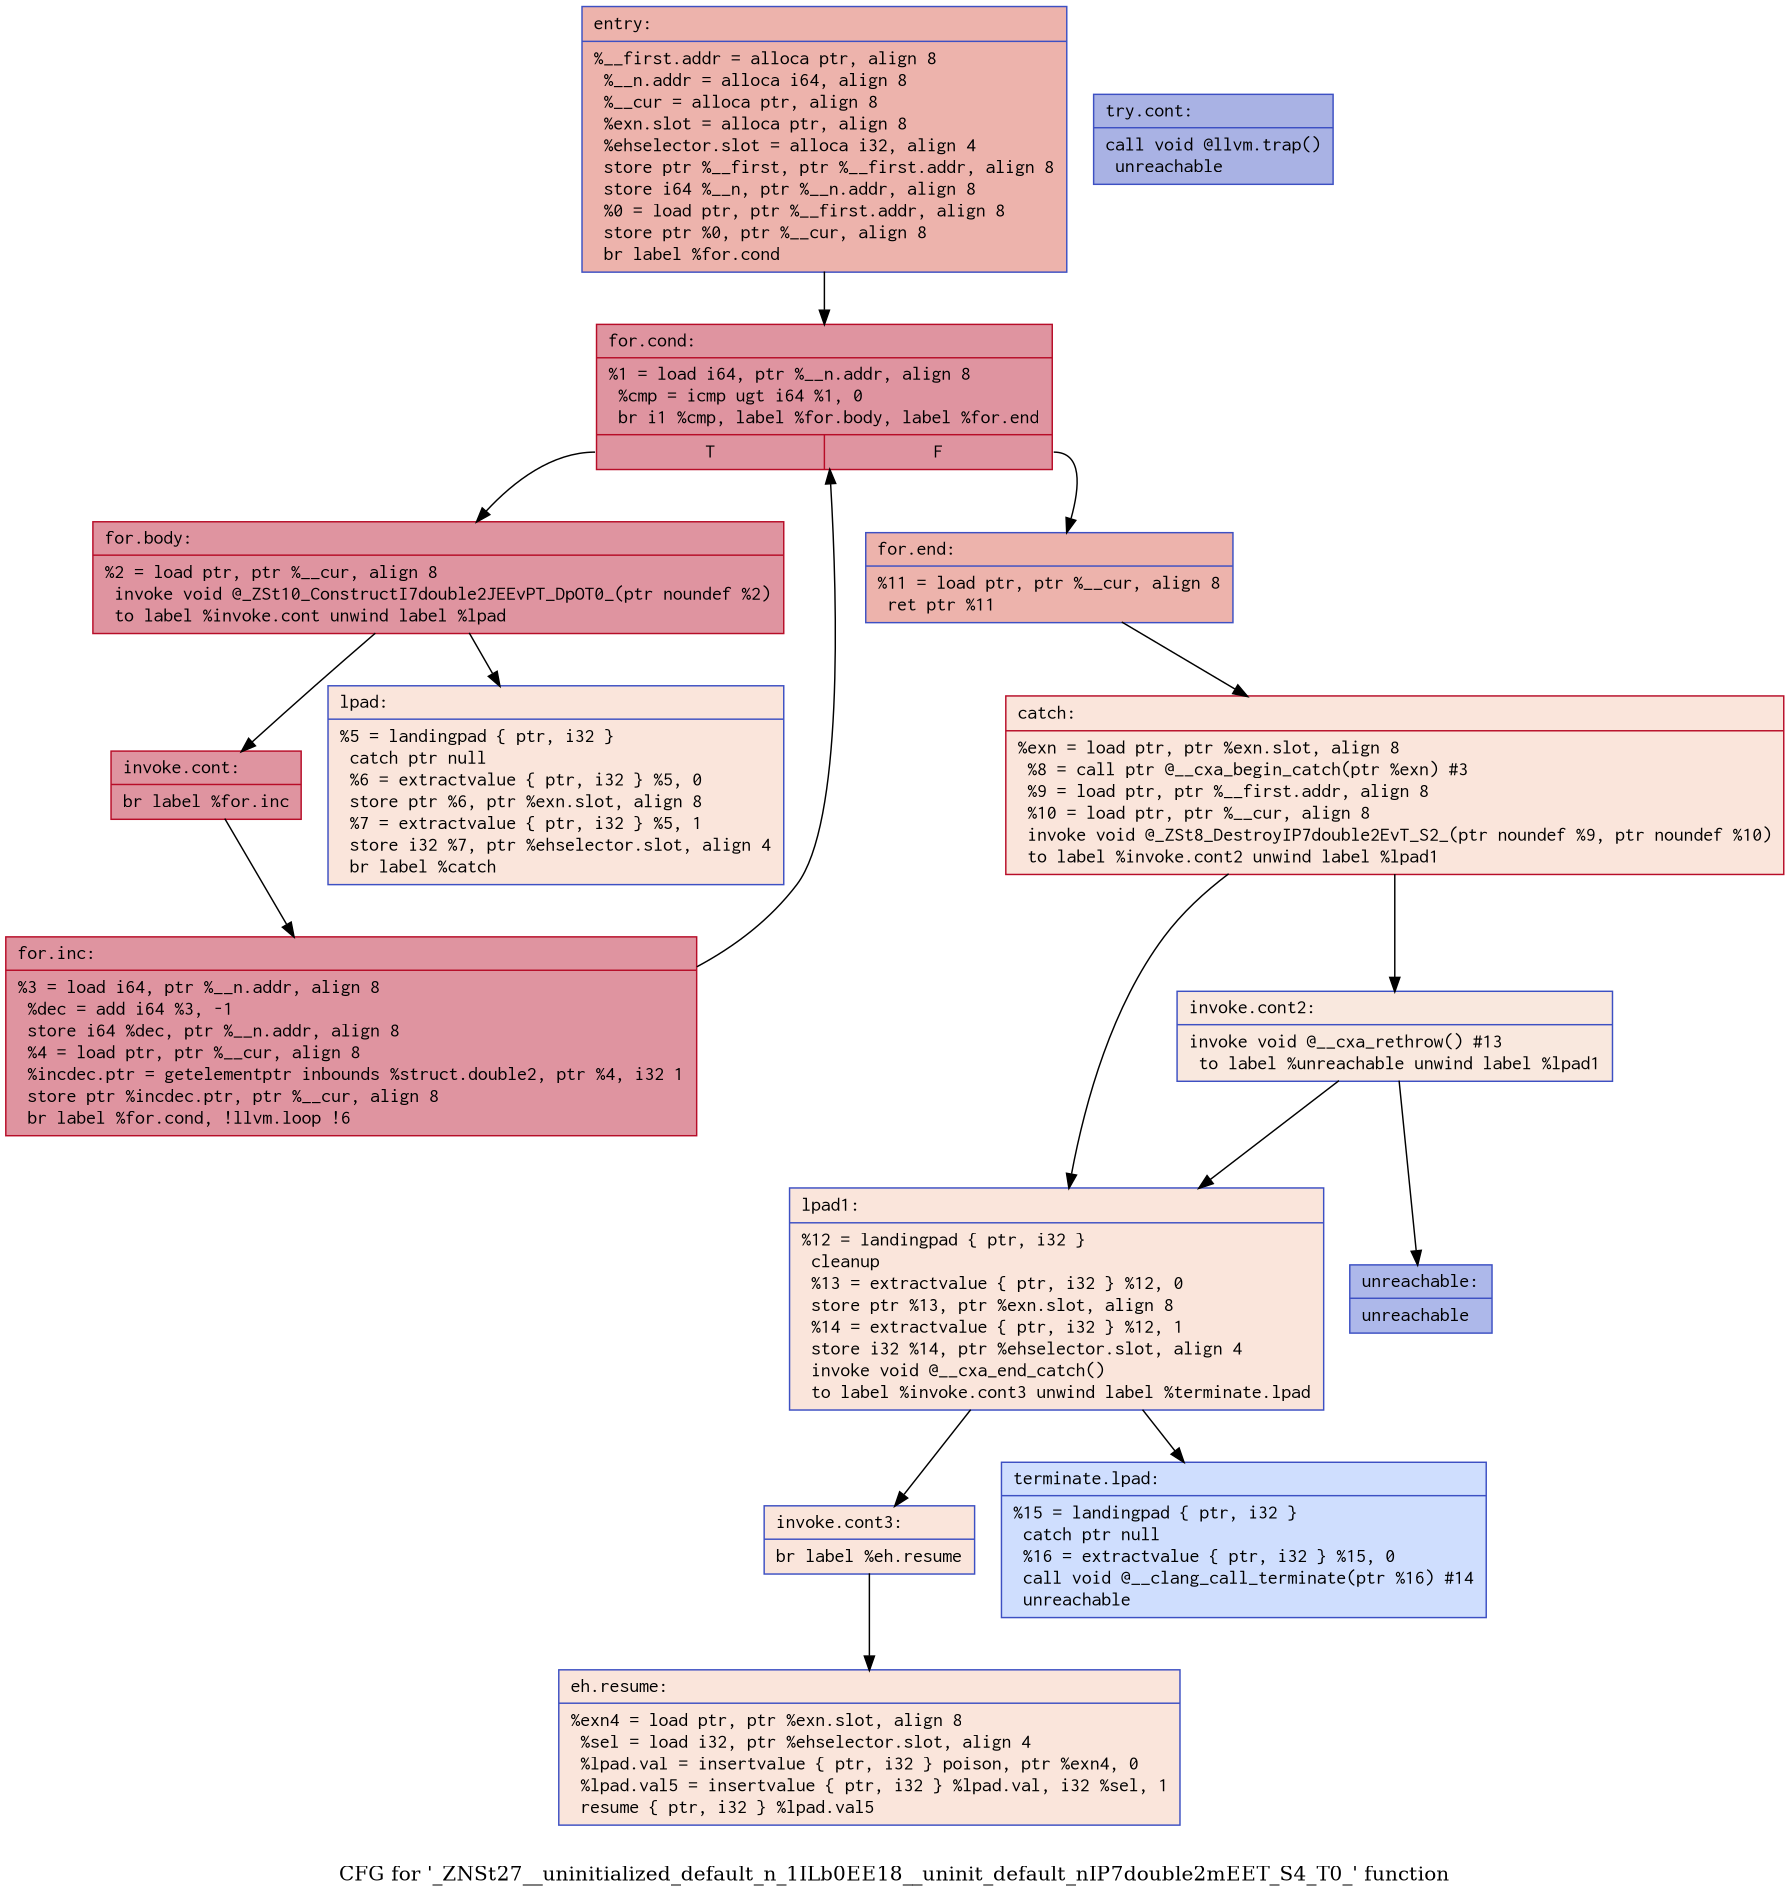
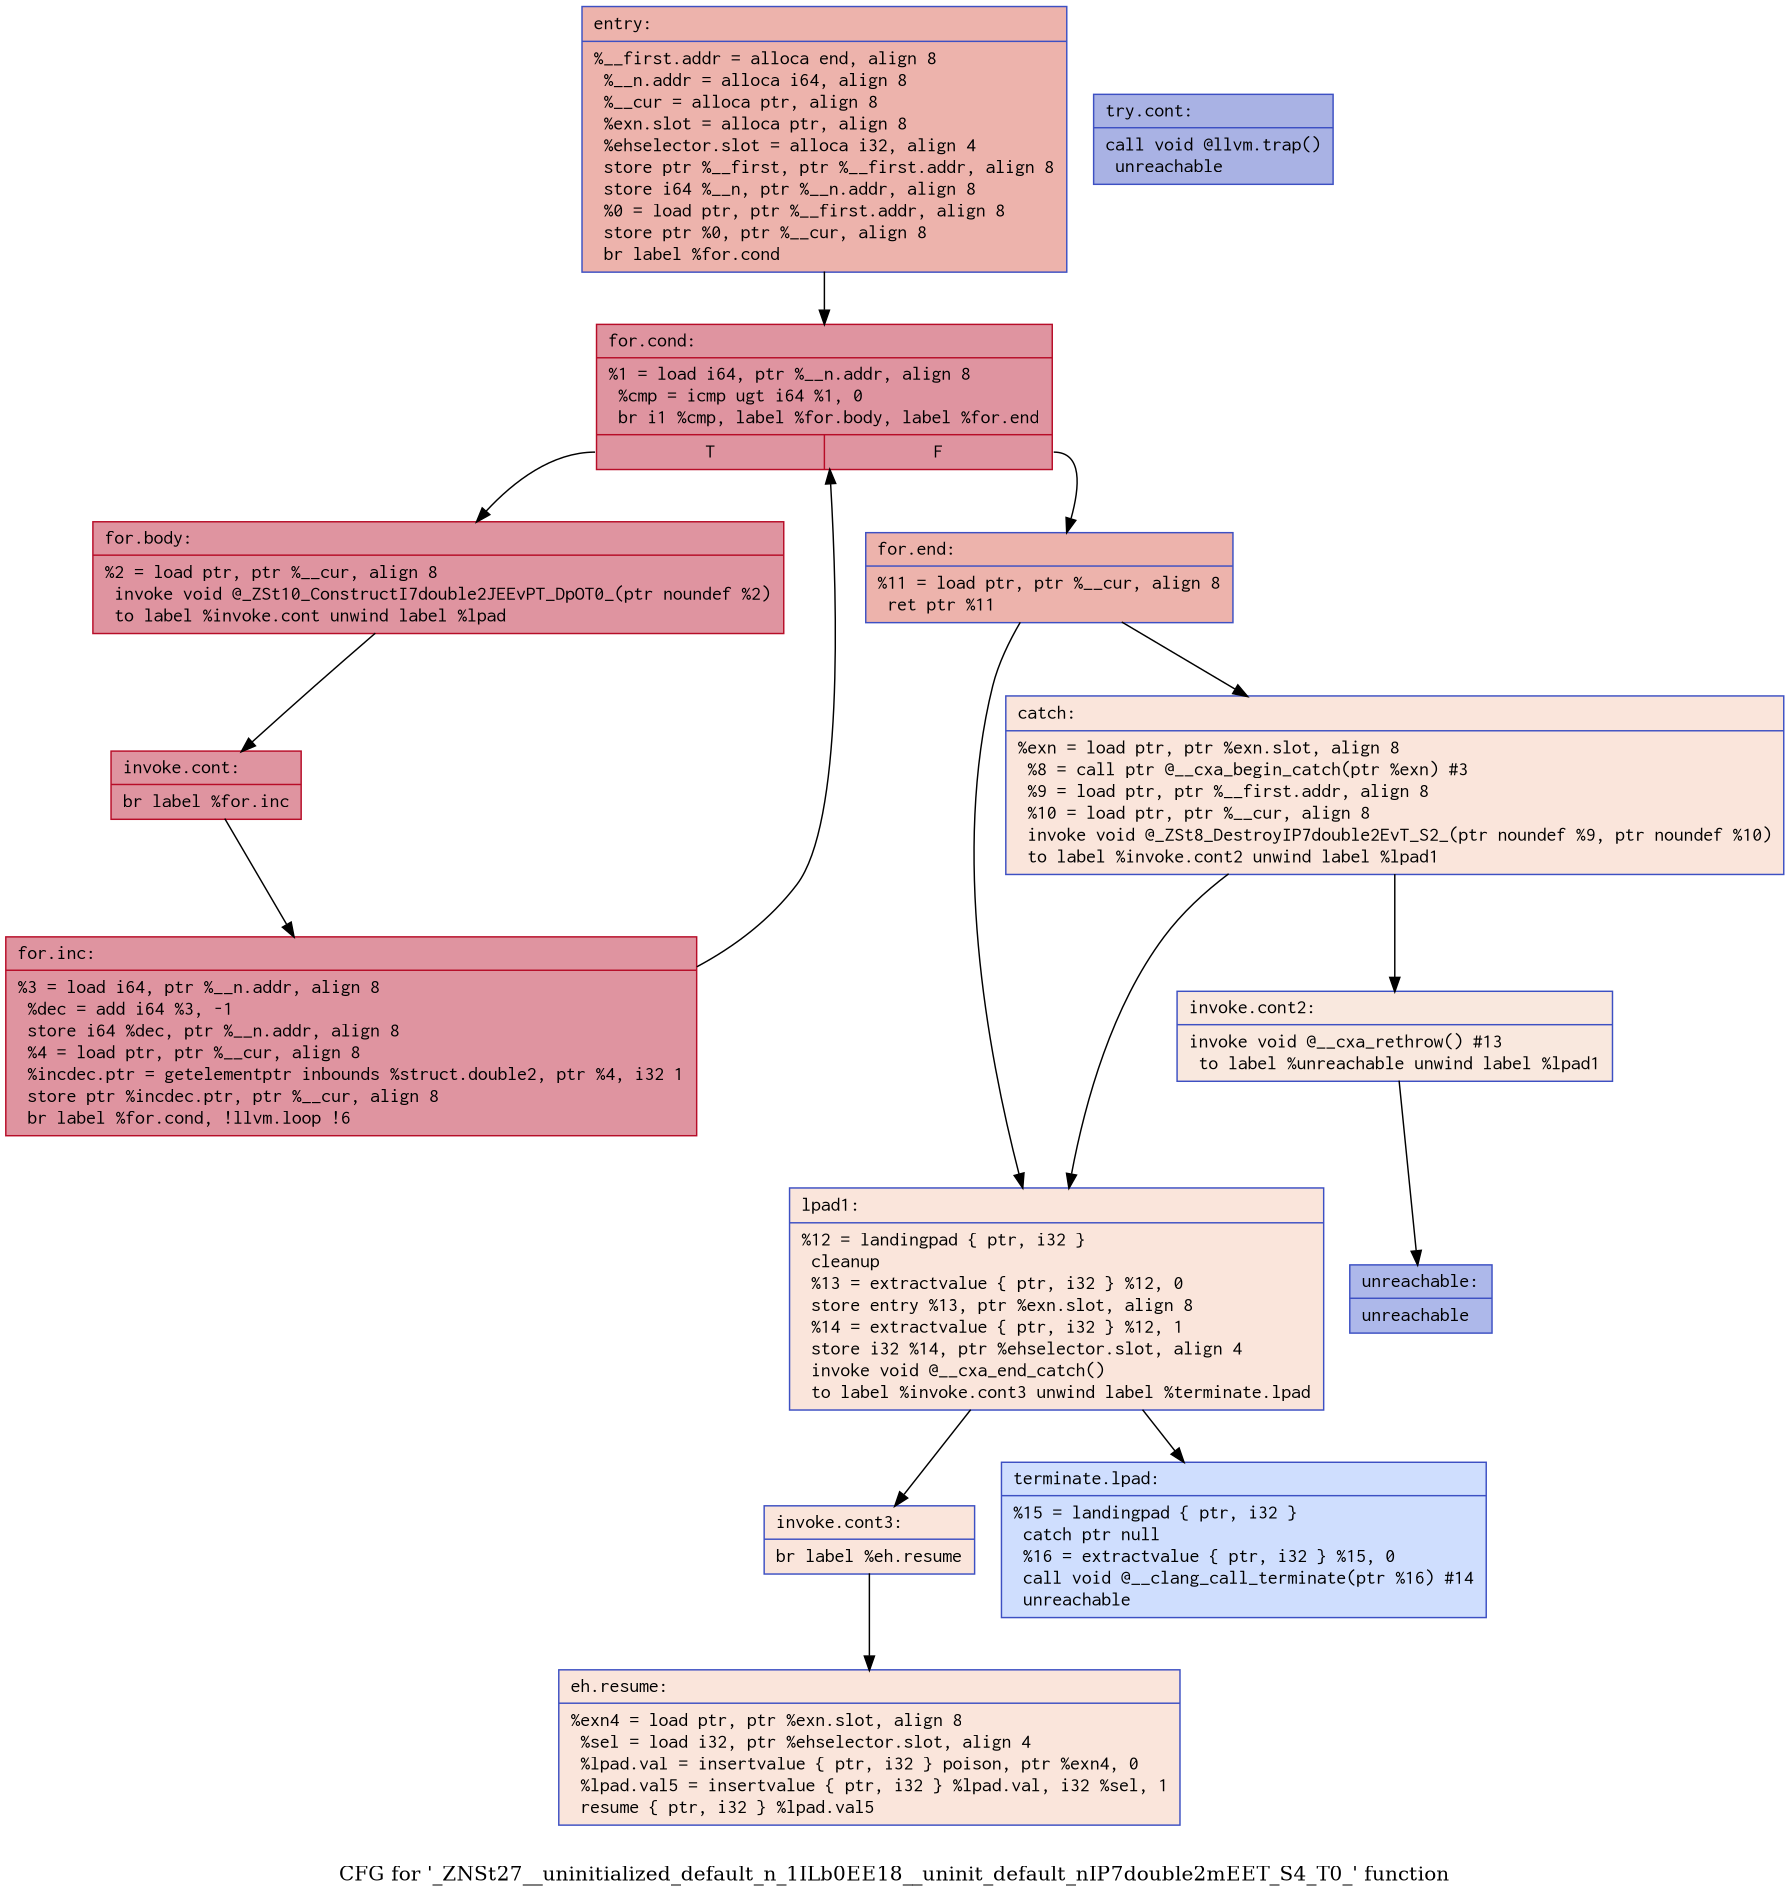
(766, 58) -> (766, 58)
(556, 785) -> none
(1395, 785) -> (1395, 785)
(1275, 1130) -> (975, 896)
(988, 1305) -> (998, 1305)
